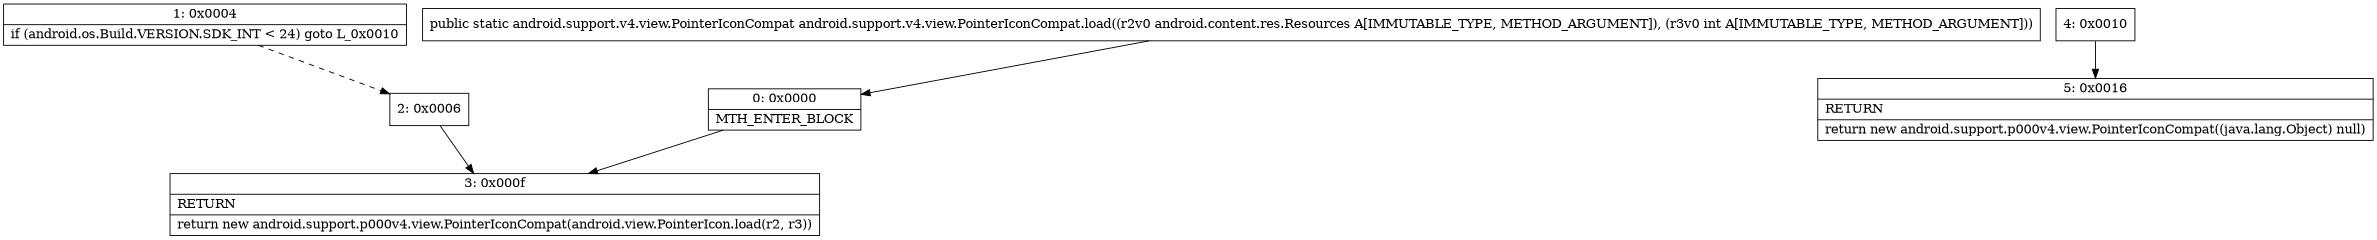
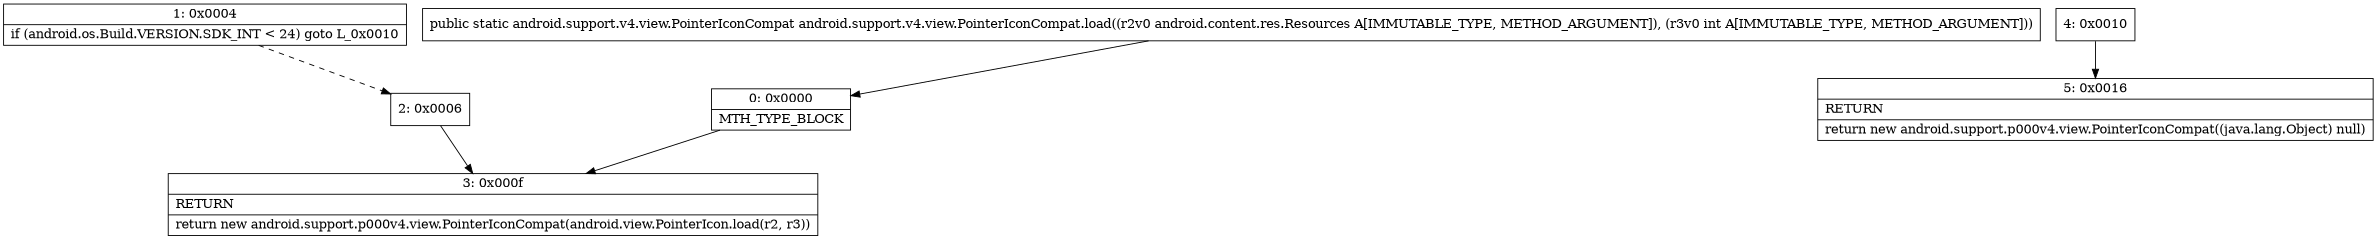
(785, 119) -> (781, 119)
